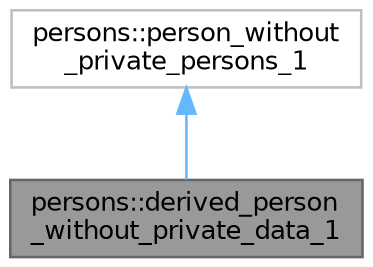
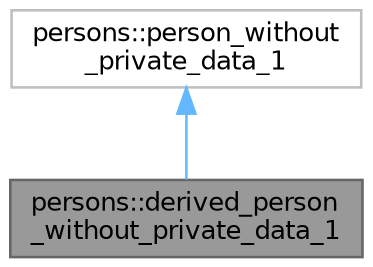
(186, 49) -> (186, 49)
